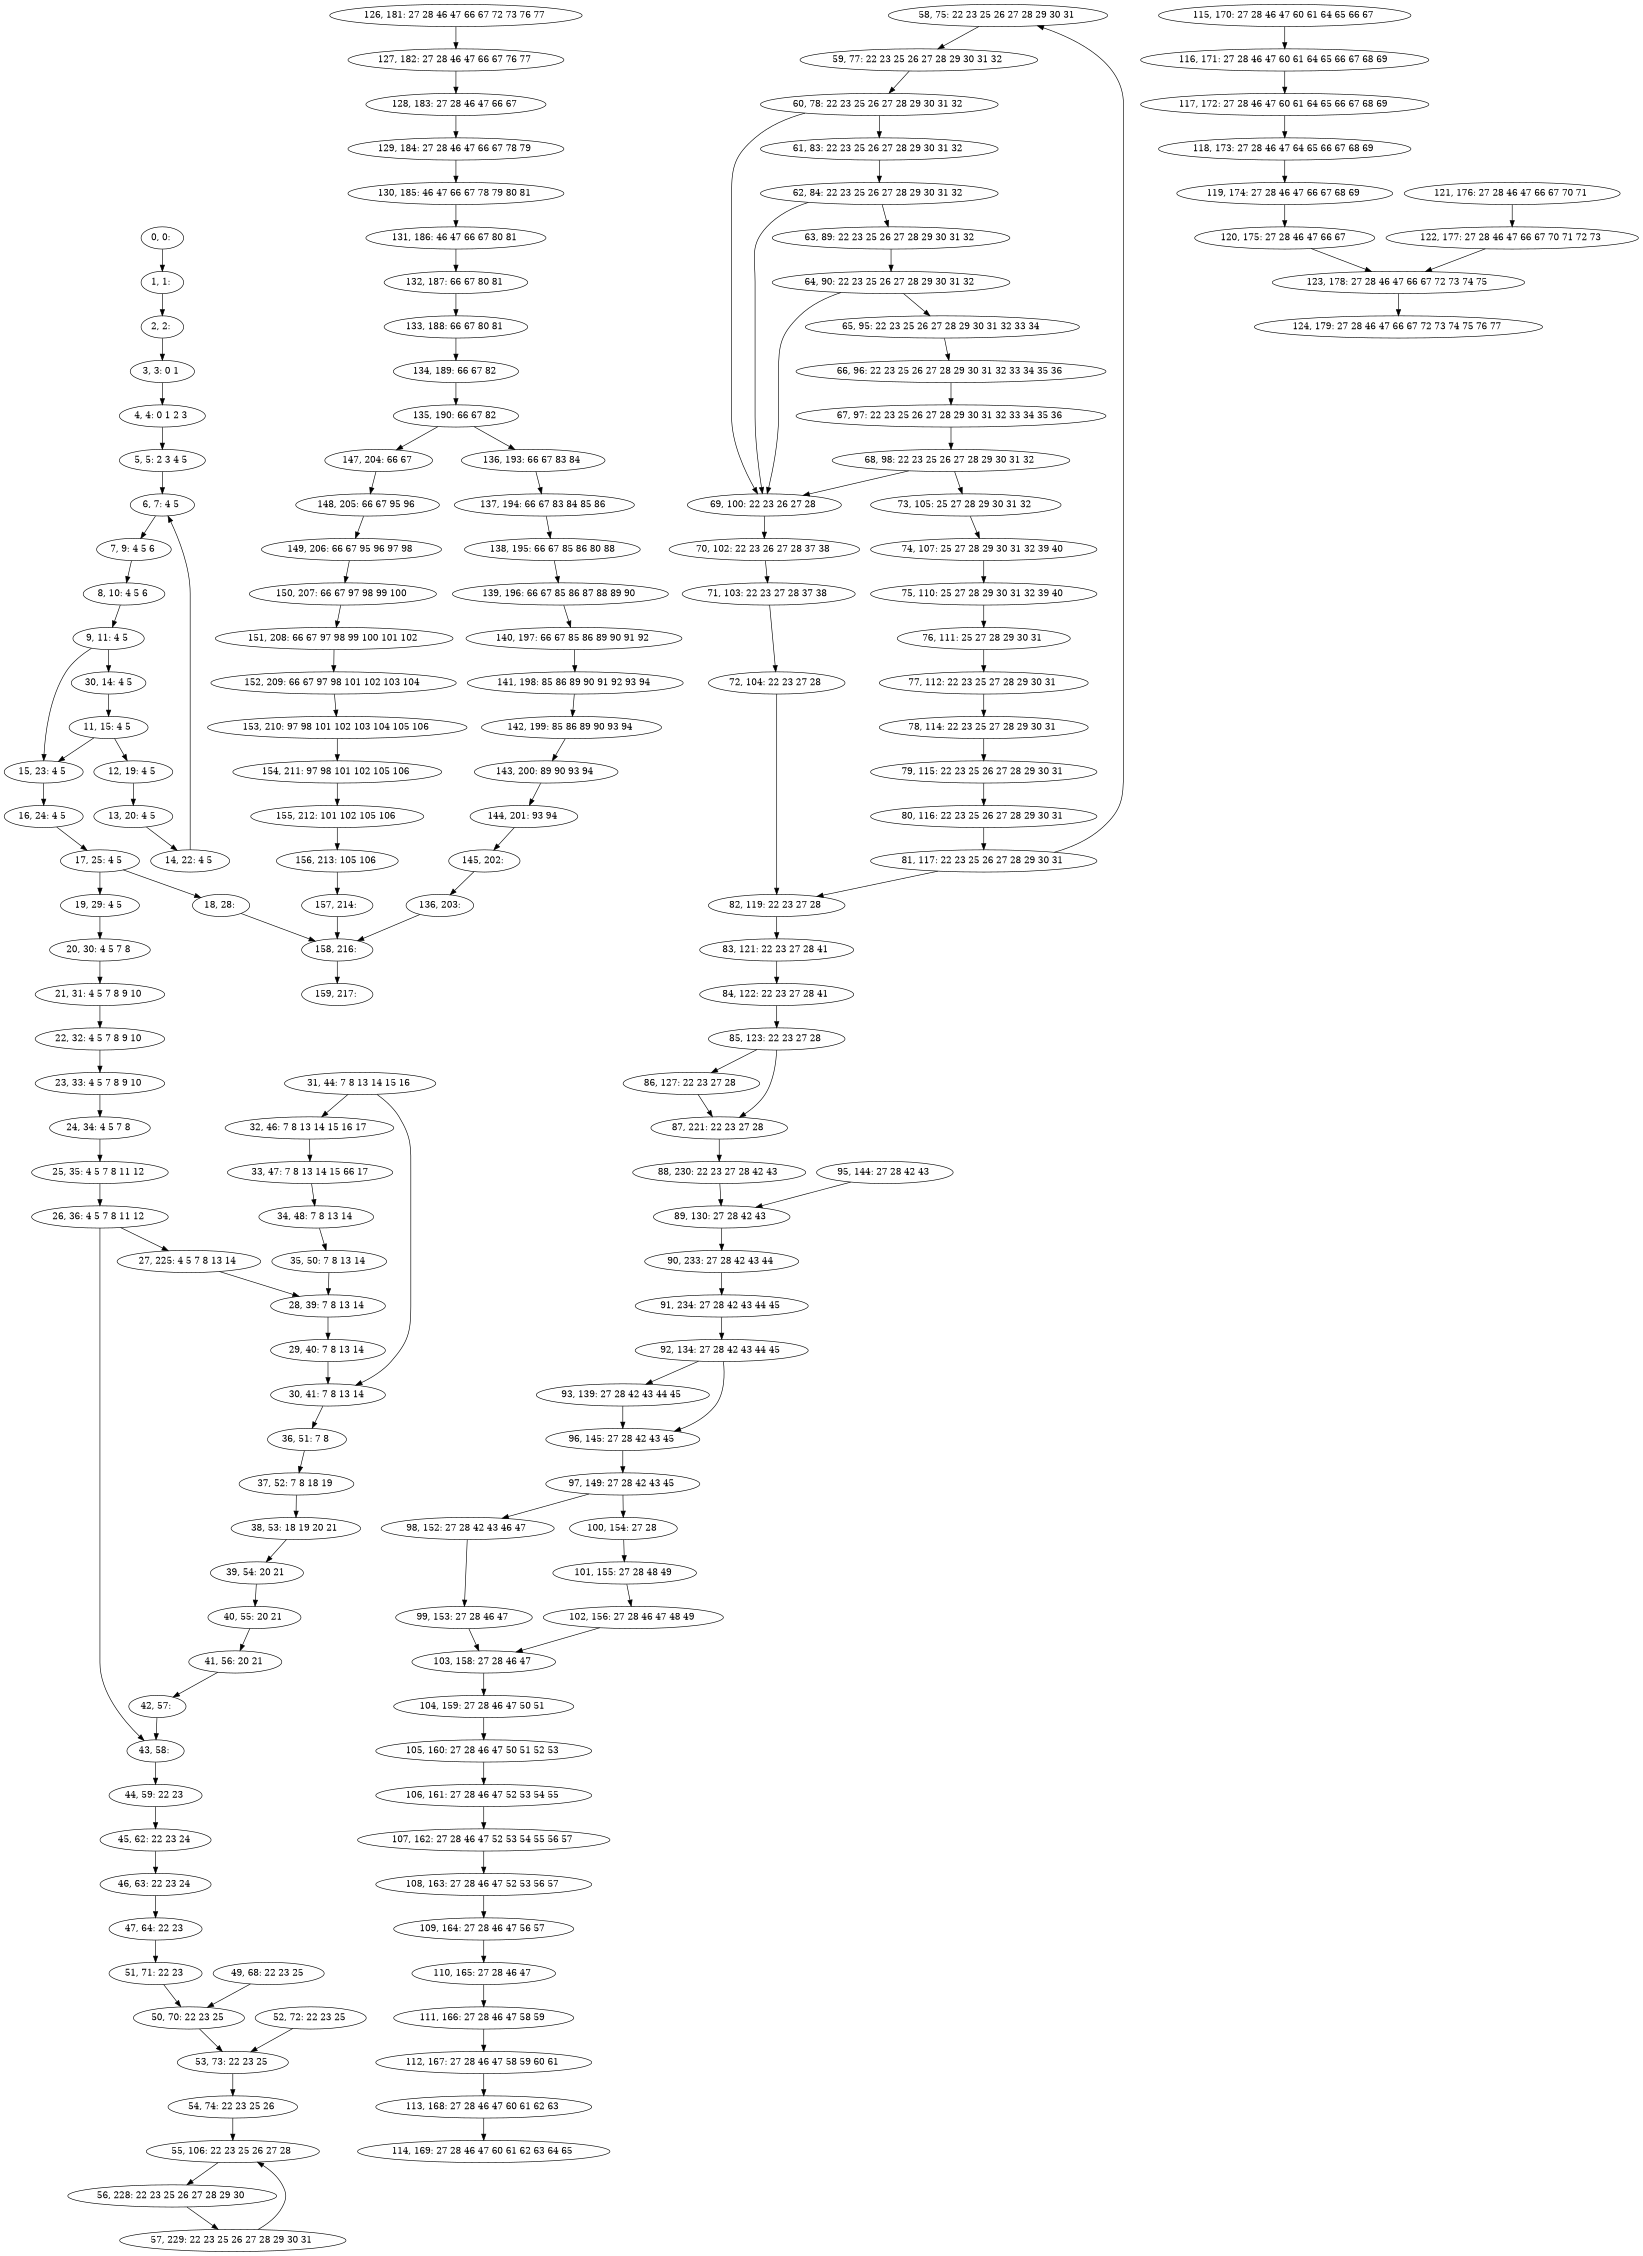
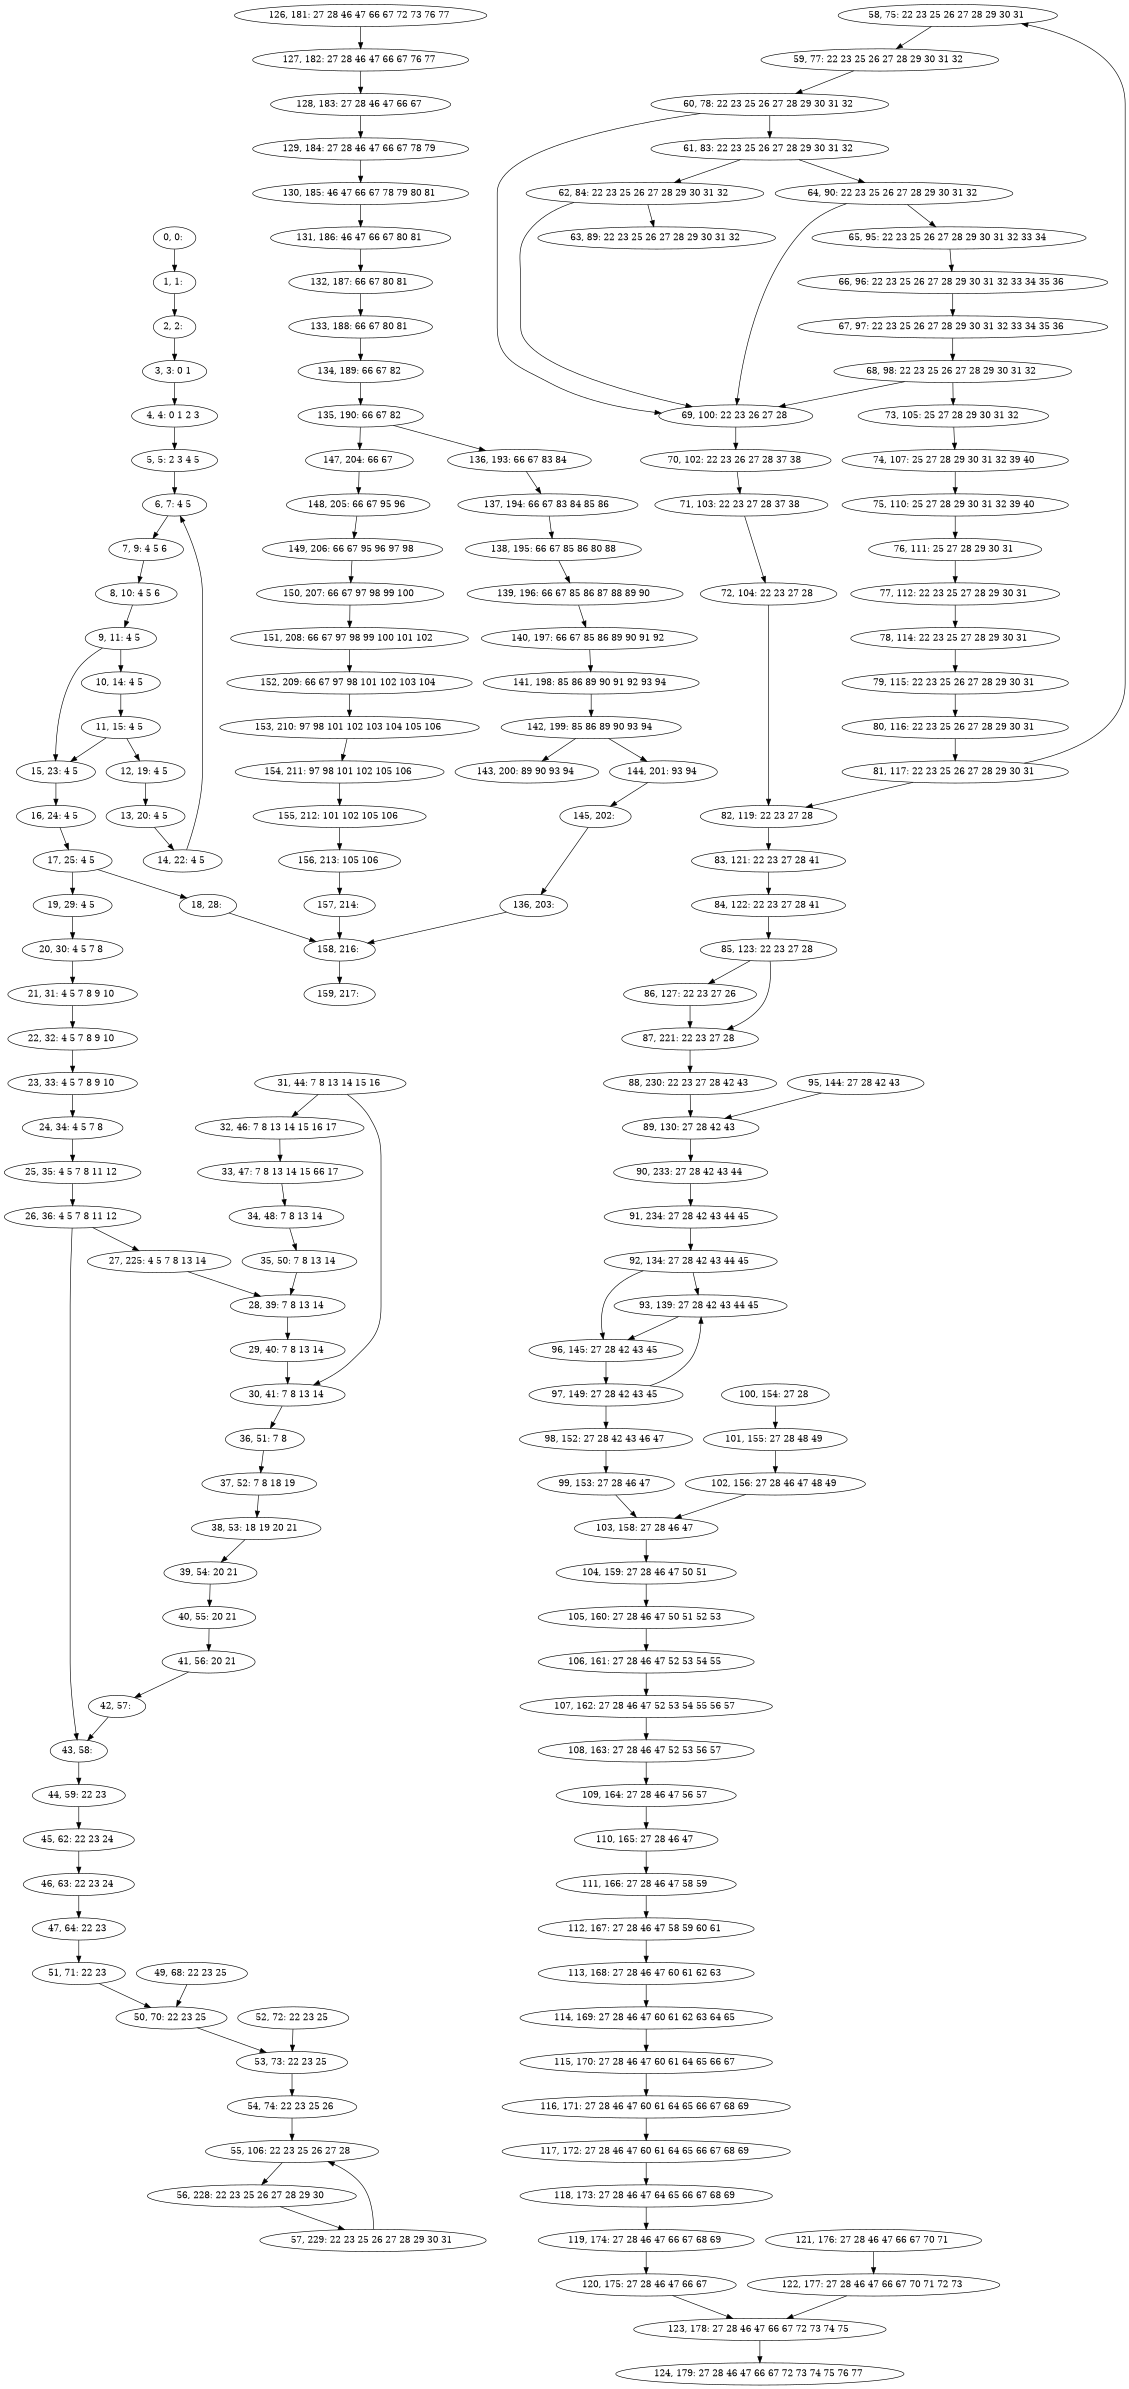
(891, 257) -> (829, 170)
(109, 683) -> (121, 683)
(536, 791) -> (625, 748)
(691, 1083) -> (690, 994)
(623, 1503) -> (687, 1364)
none -> (646, 2037)
